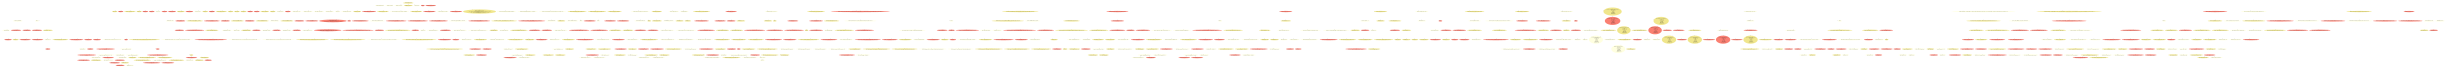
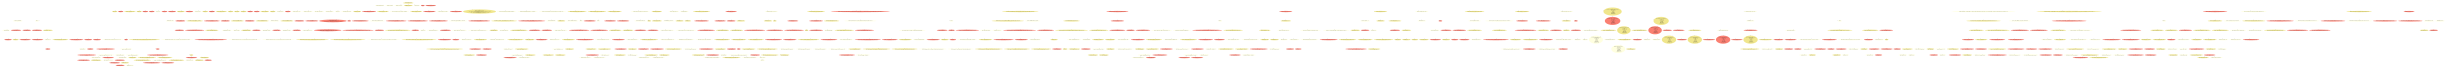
(1160, 55) -> (1160, 55)
